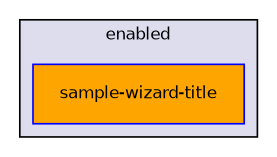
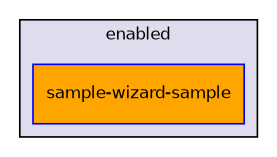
(139, 94) -> (139, 94)
